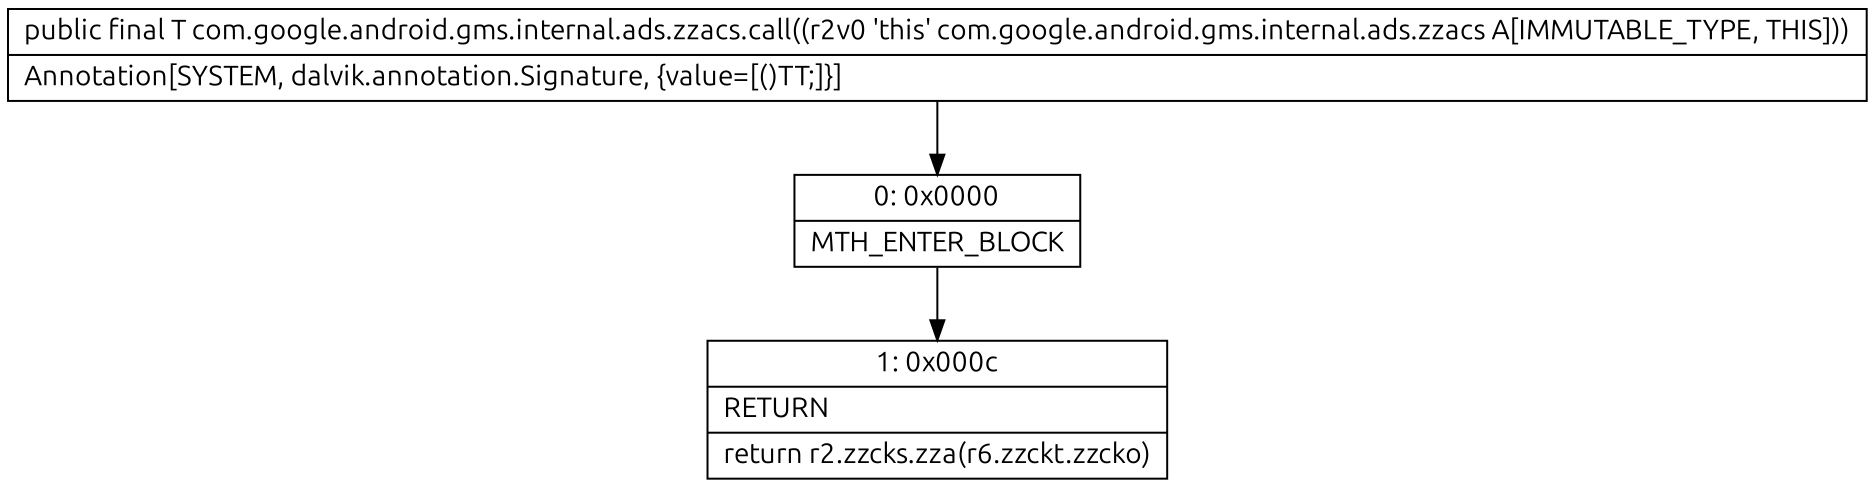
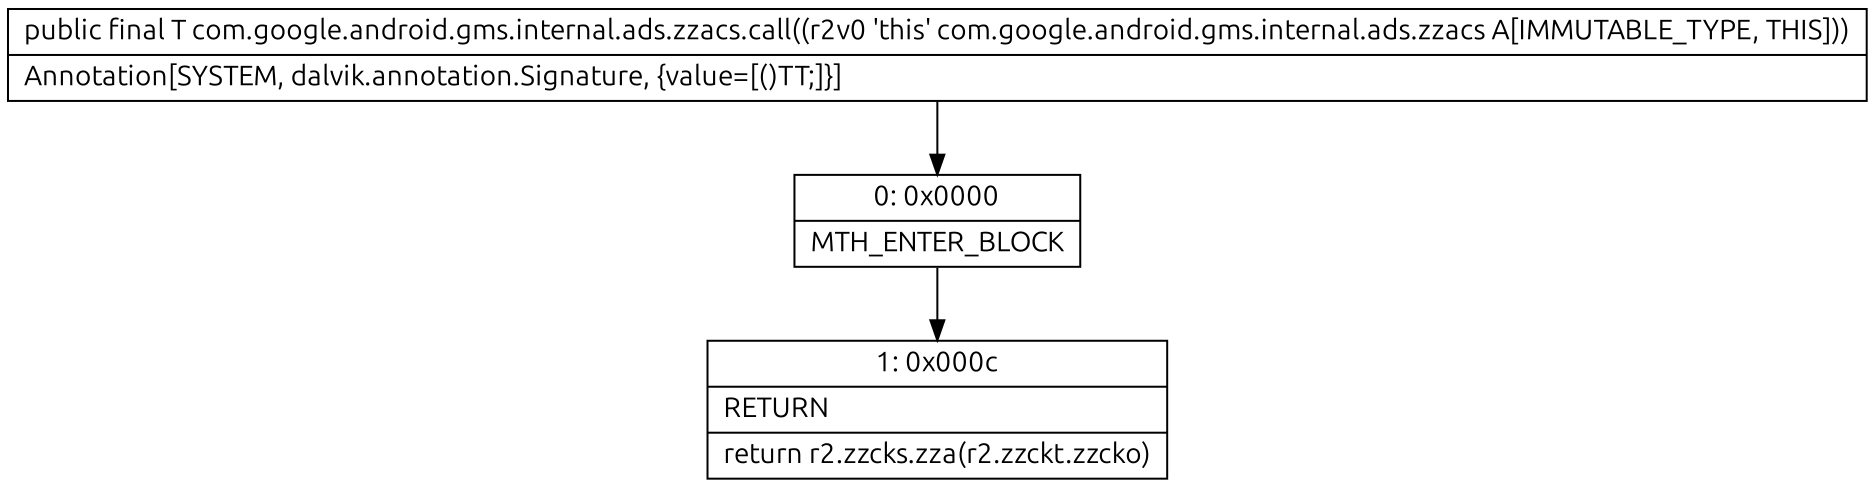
(937, 455) -> (937, 455)
